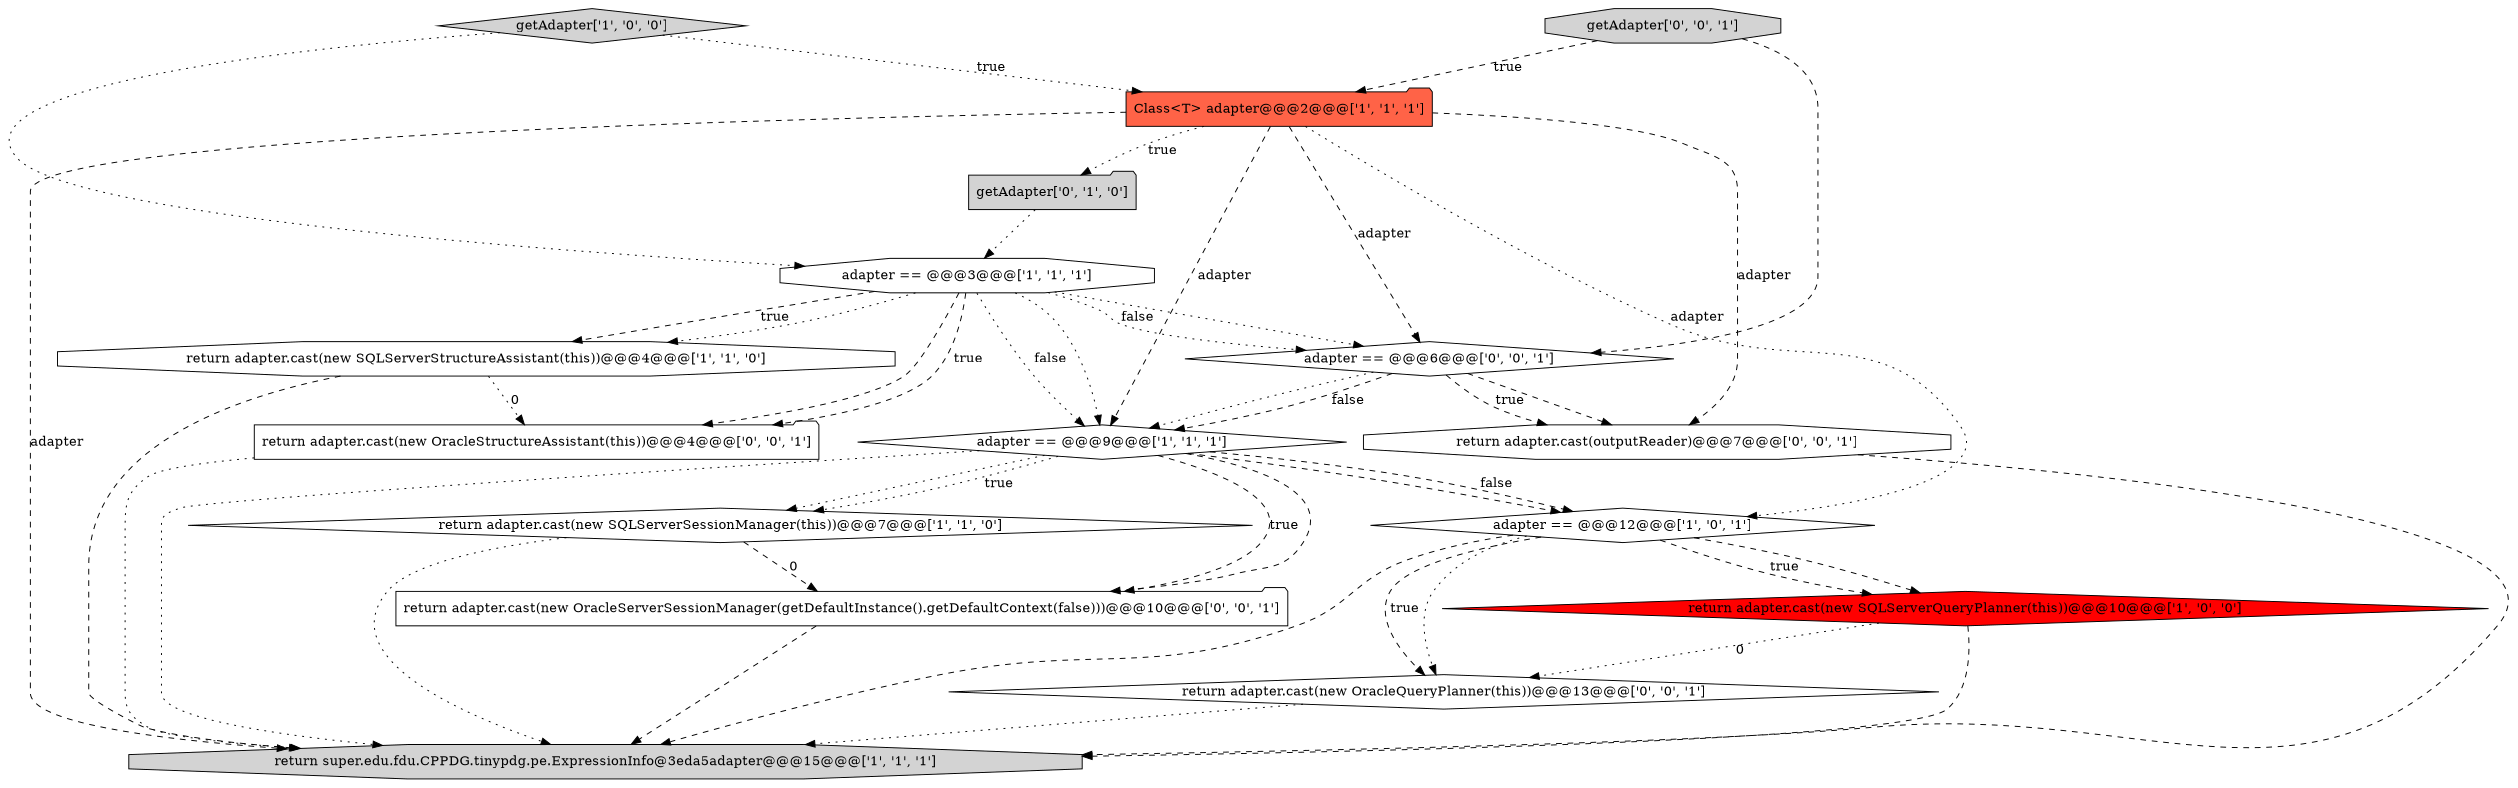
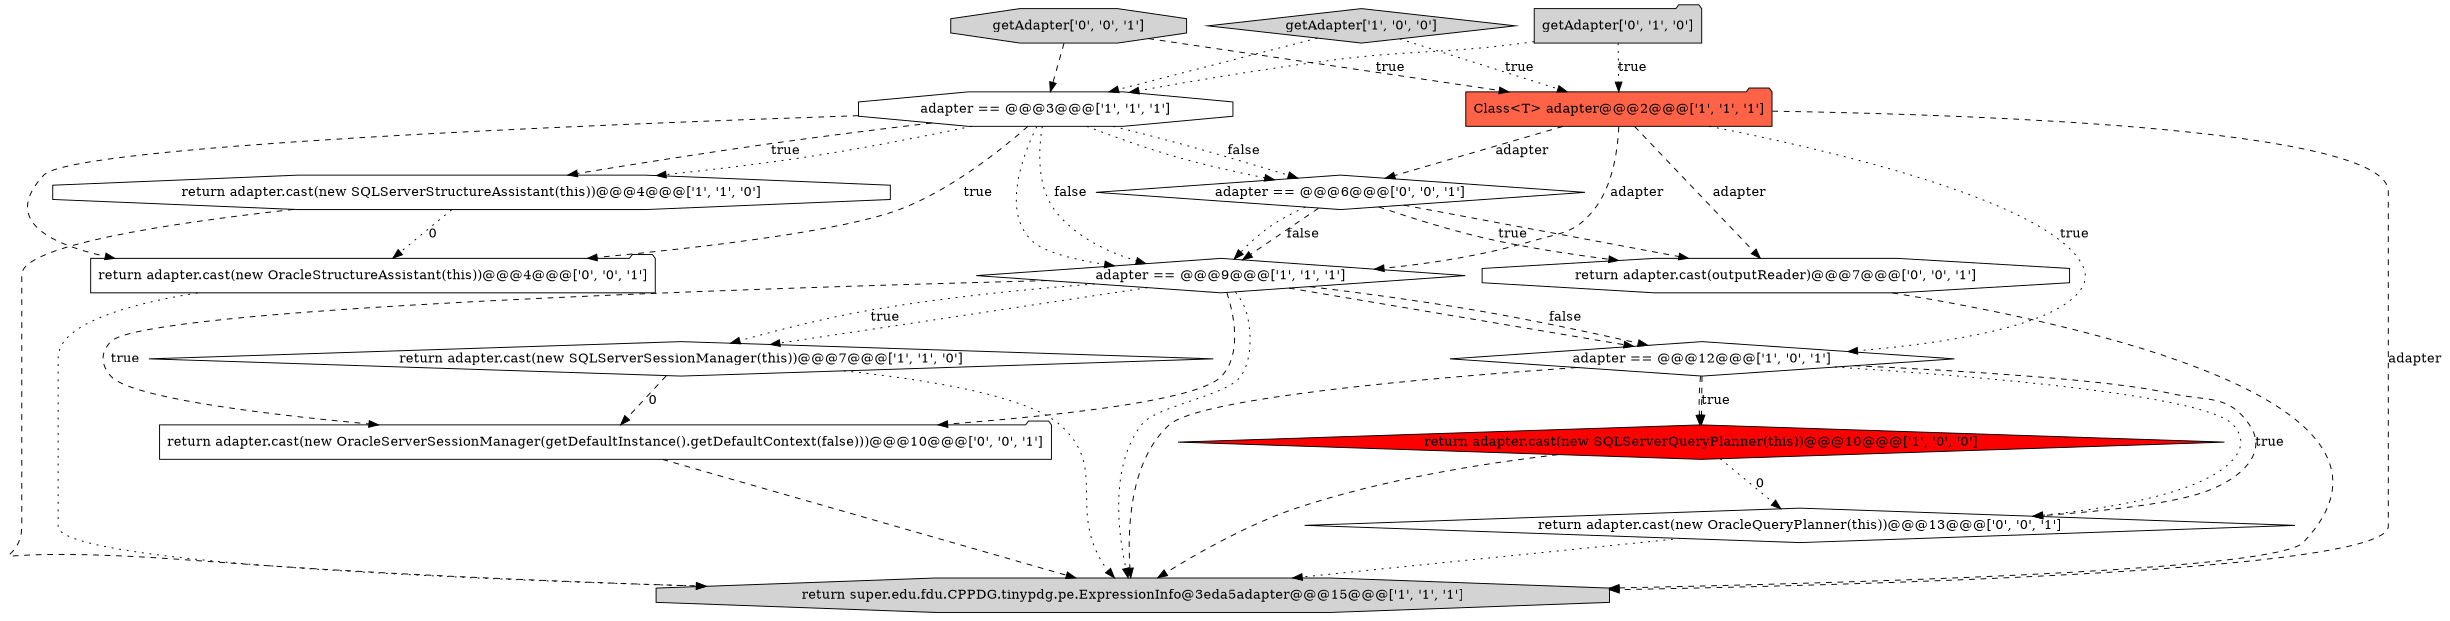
(1145, 145) -> (1618, 63)
(1818, 258) -> (1058, 63)
(1697, 317) -> (2075, 234)
